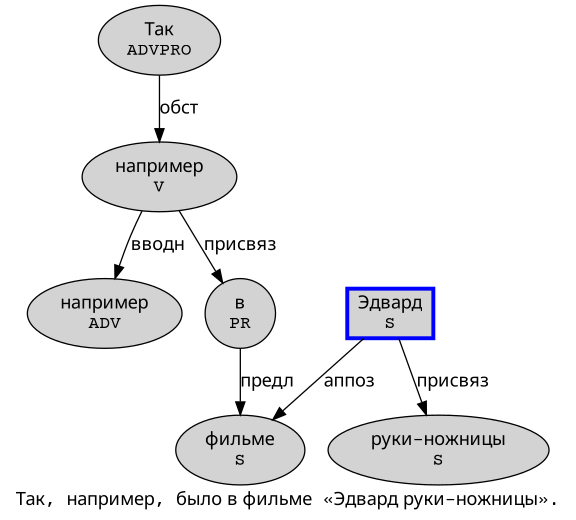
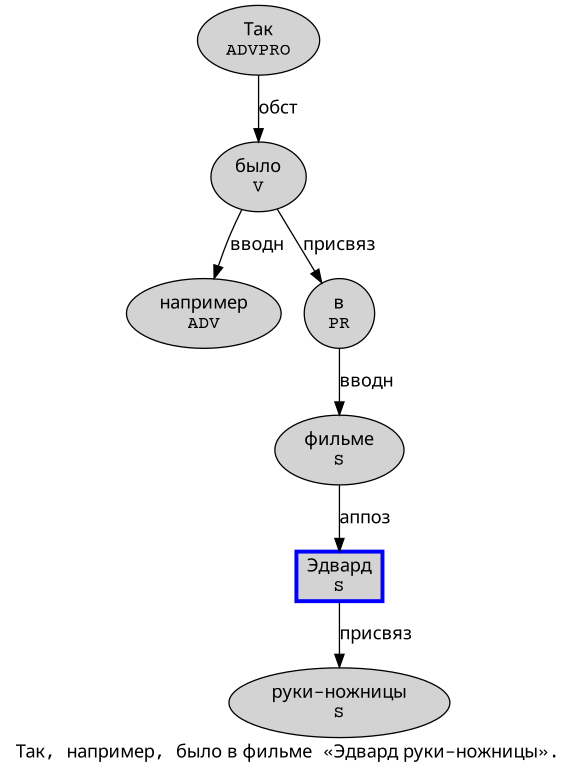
(159, 177) -> (259, 177)
(323, 375) -> (339, 512)
(268, 382) -> (367, 382)
